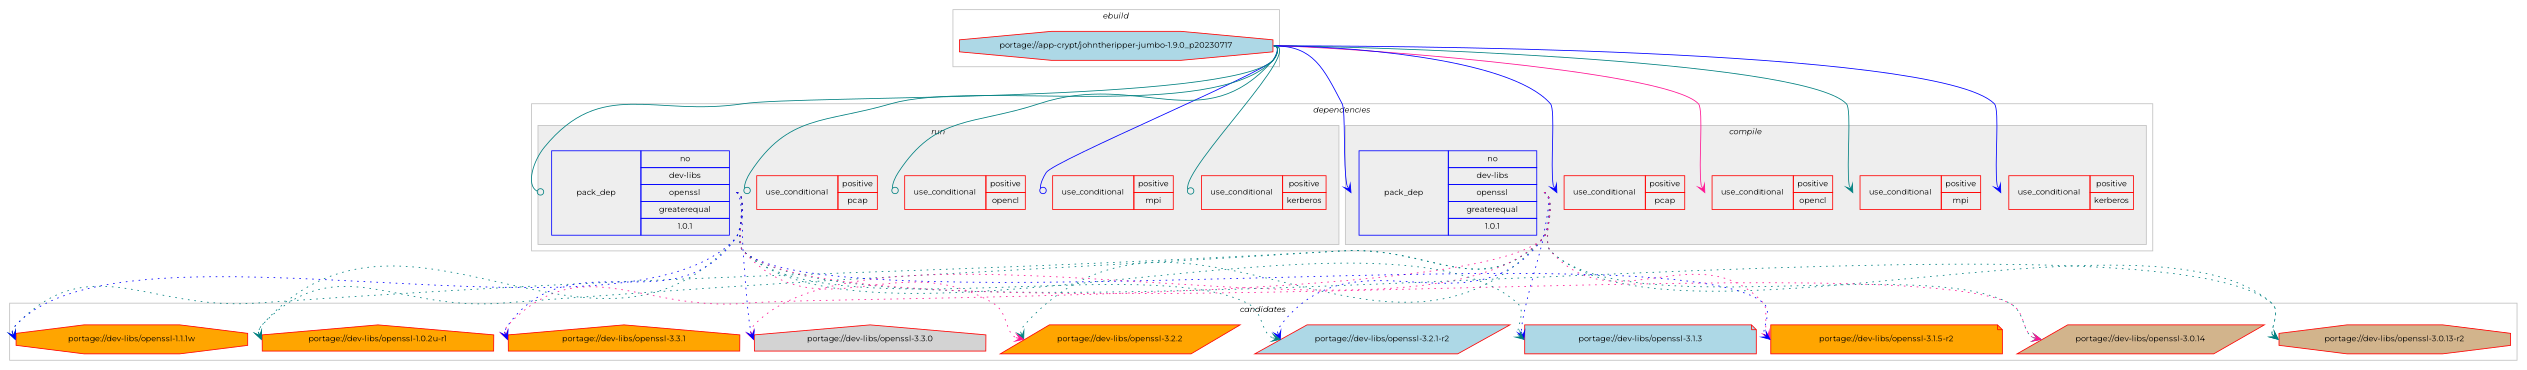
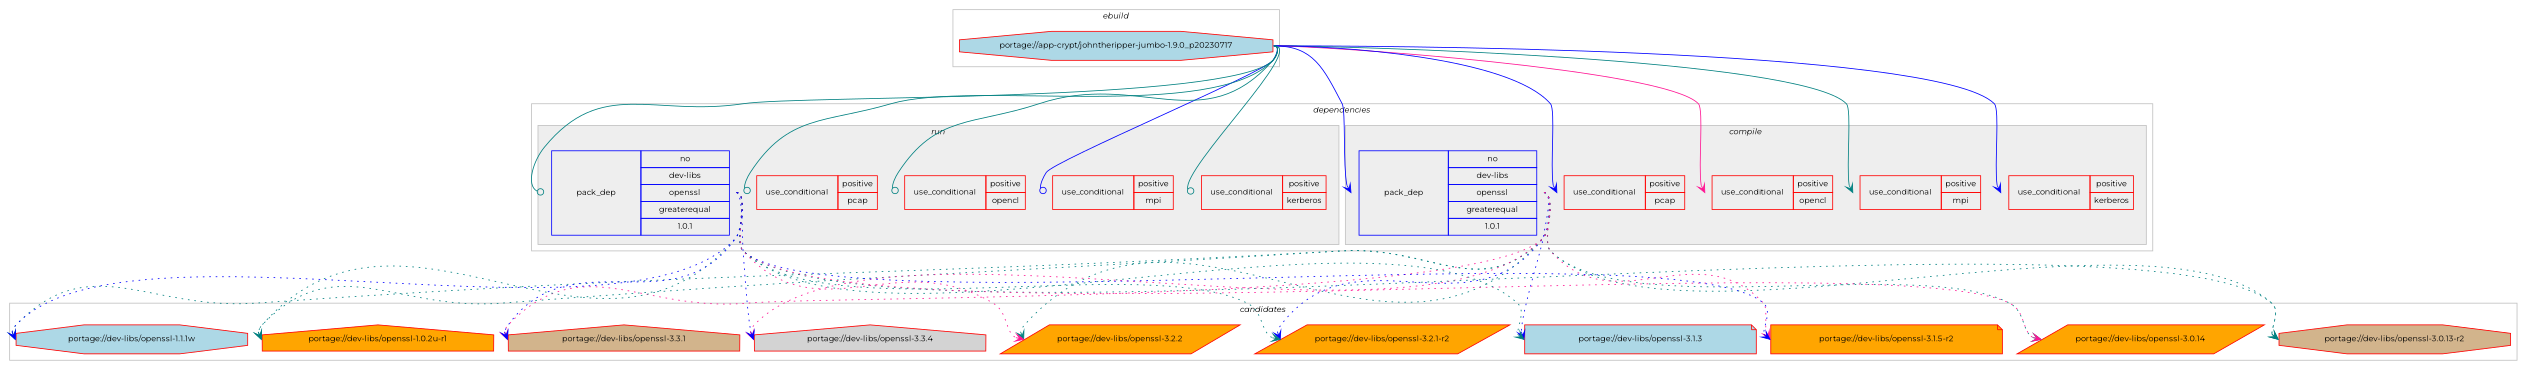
(132, 339) -> (132, 339)
(624, 339) -> (624, 339)
(870, 339) -> (870, 339)
(1382, 339) -> (1382, 339)
(2141, 339) -> (2141, 339)
